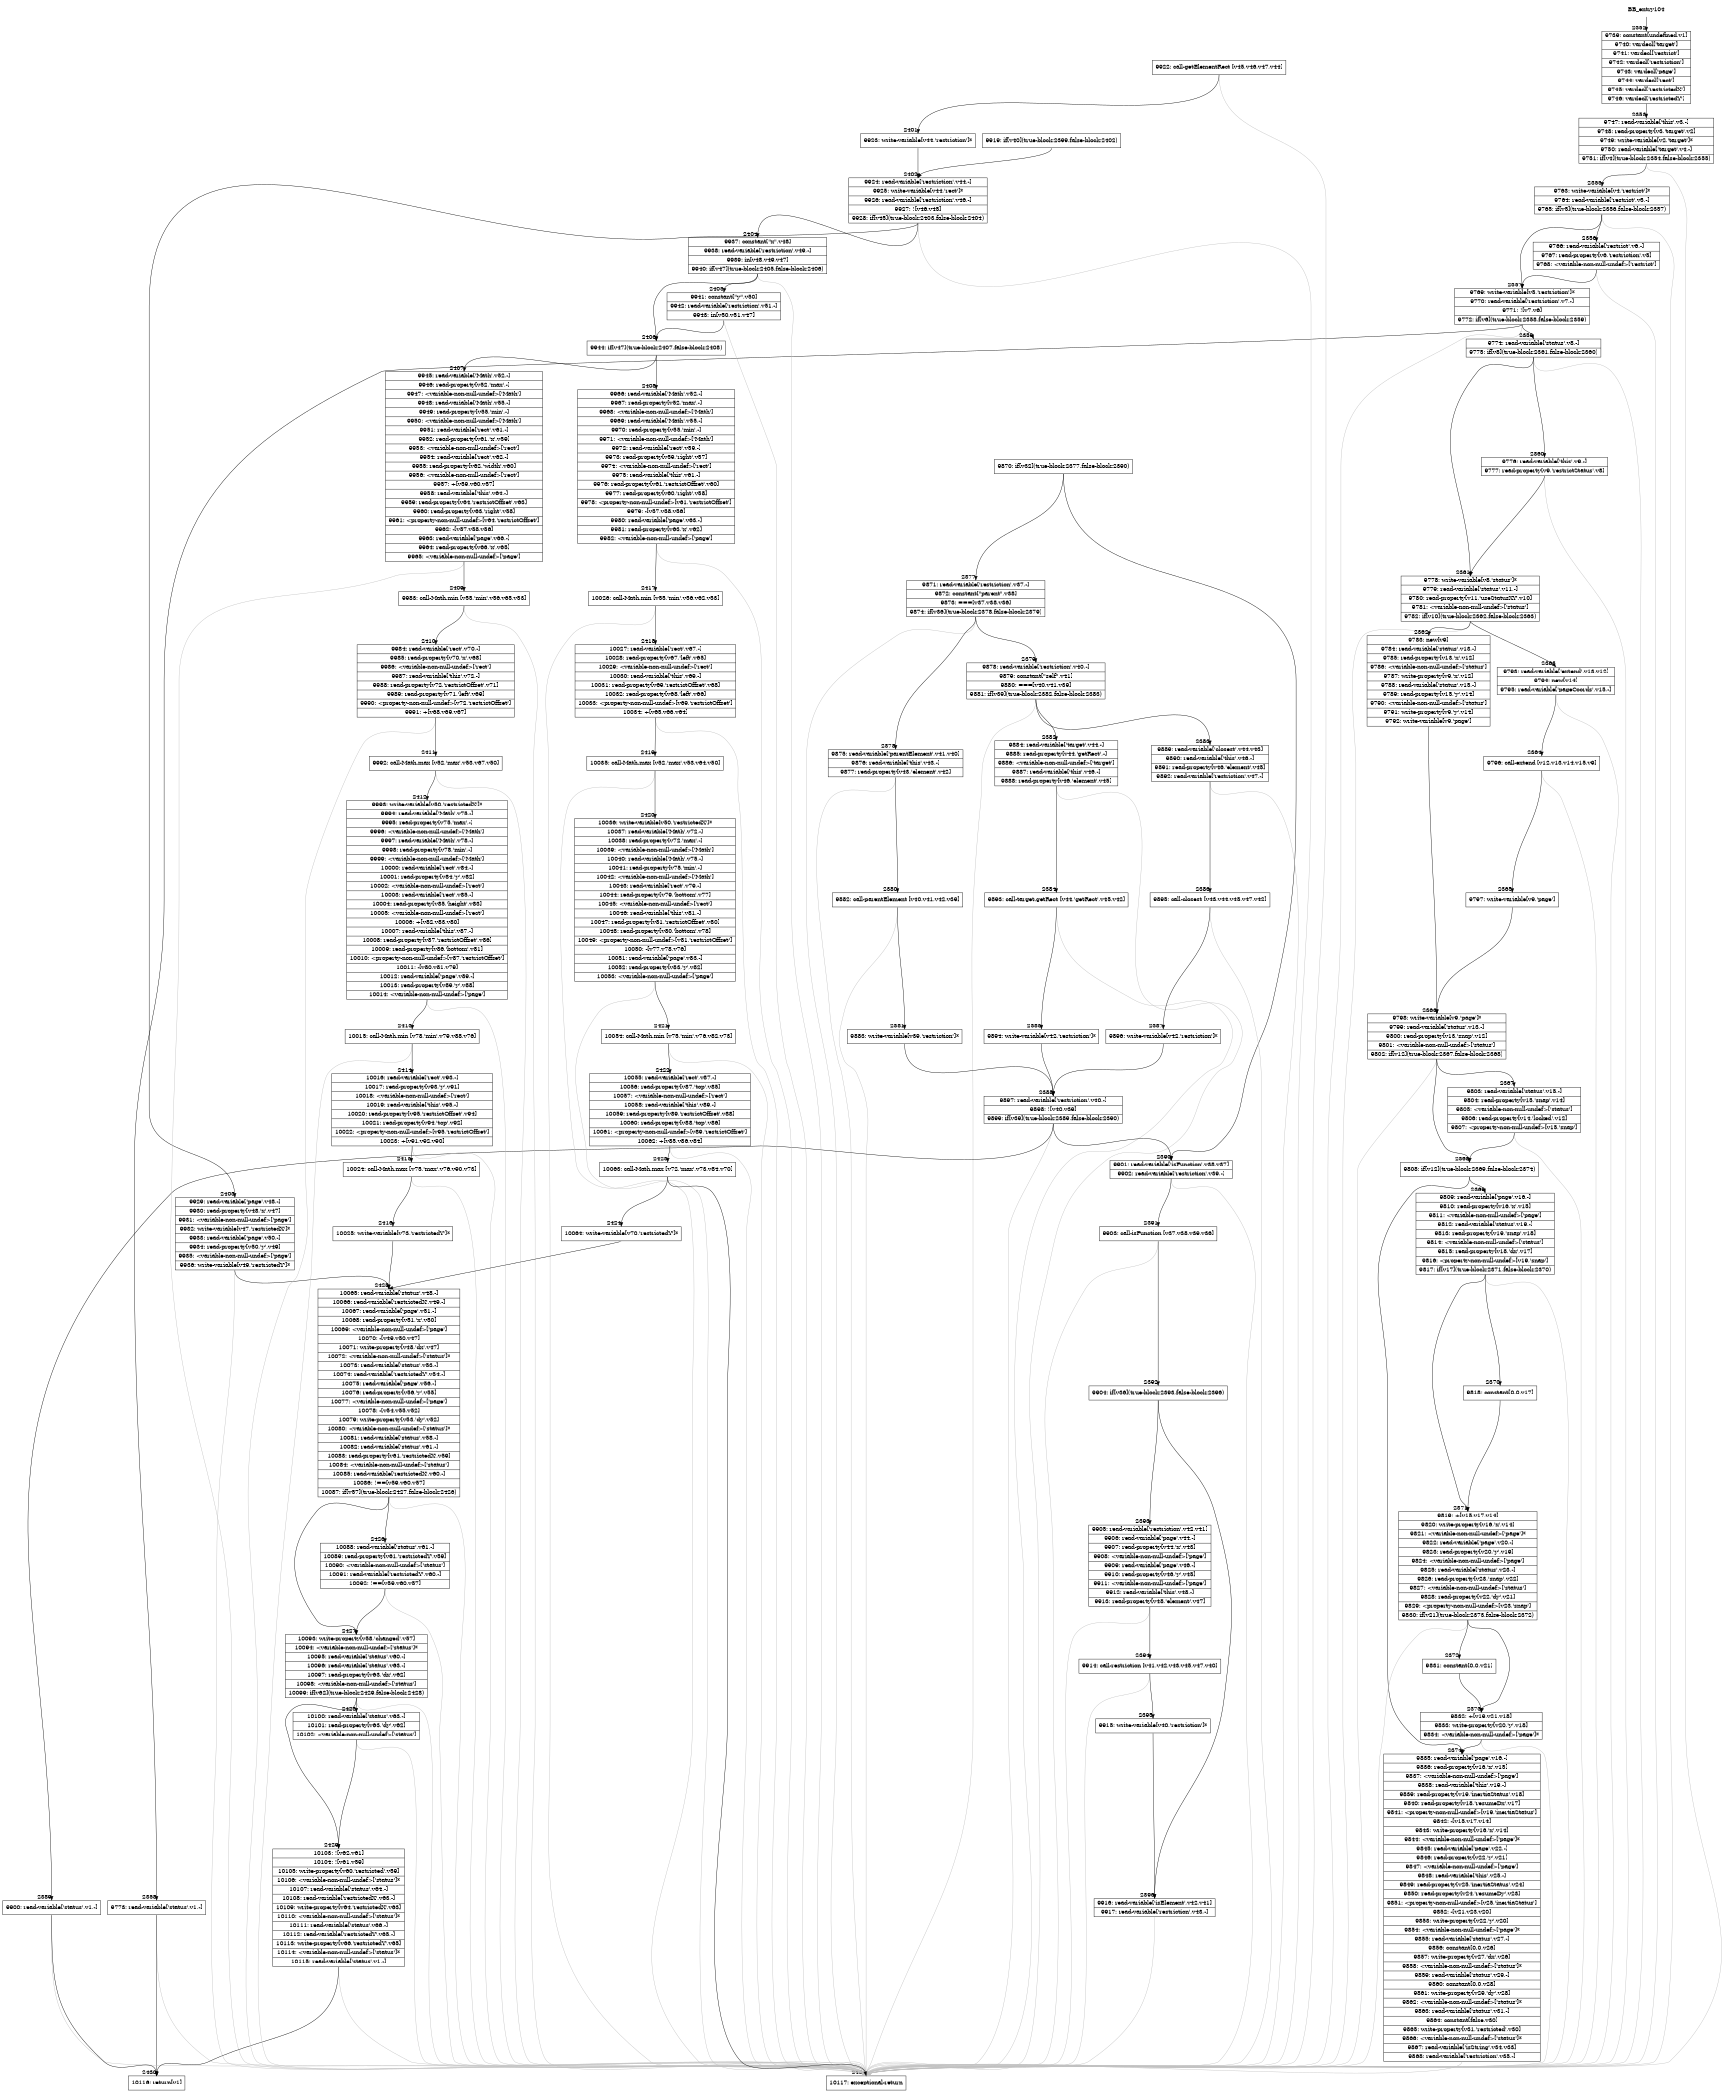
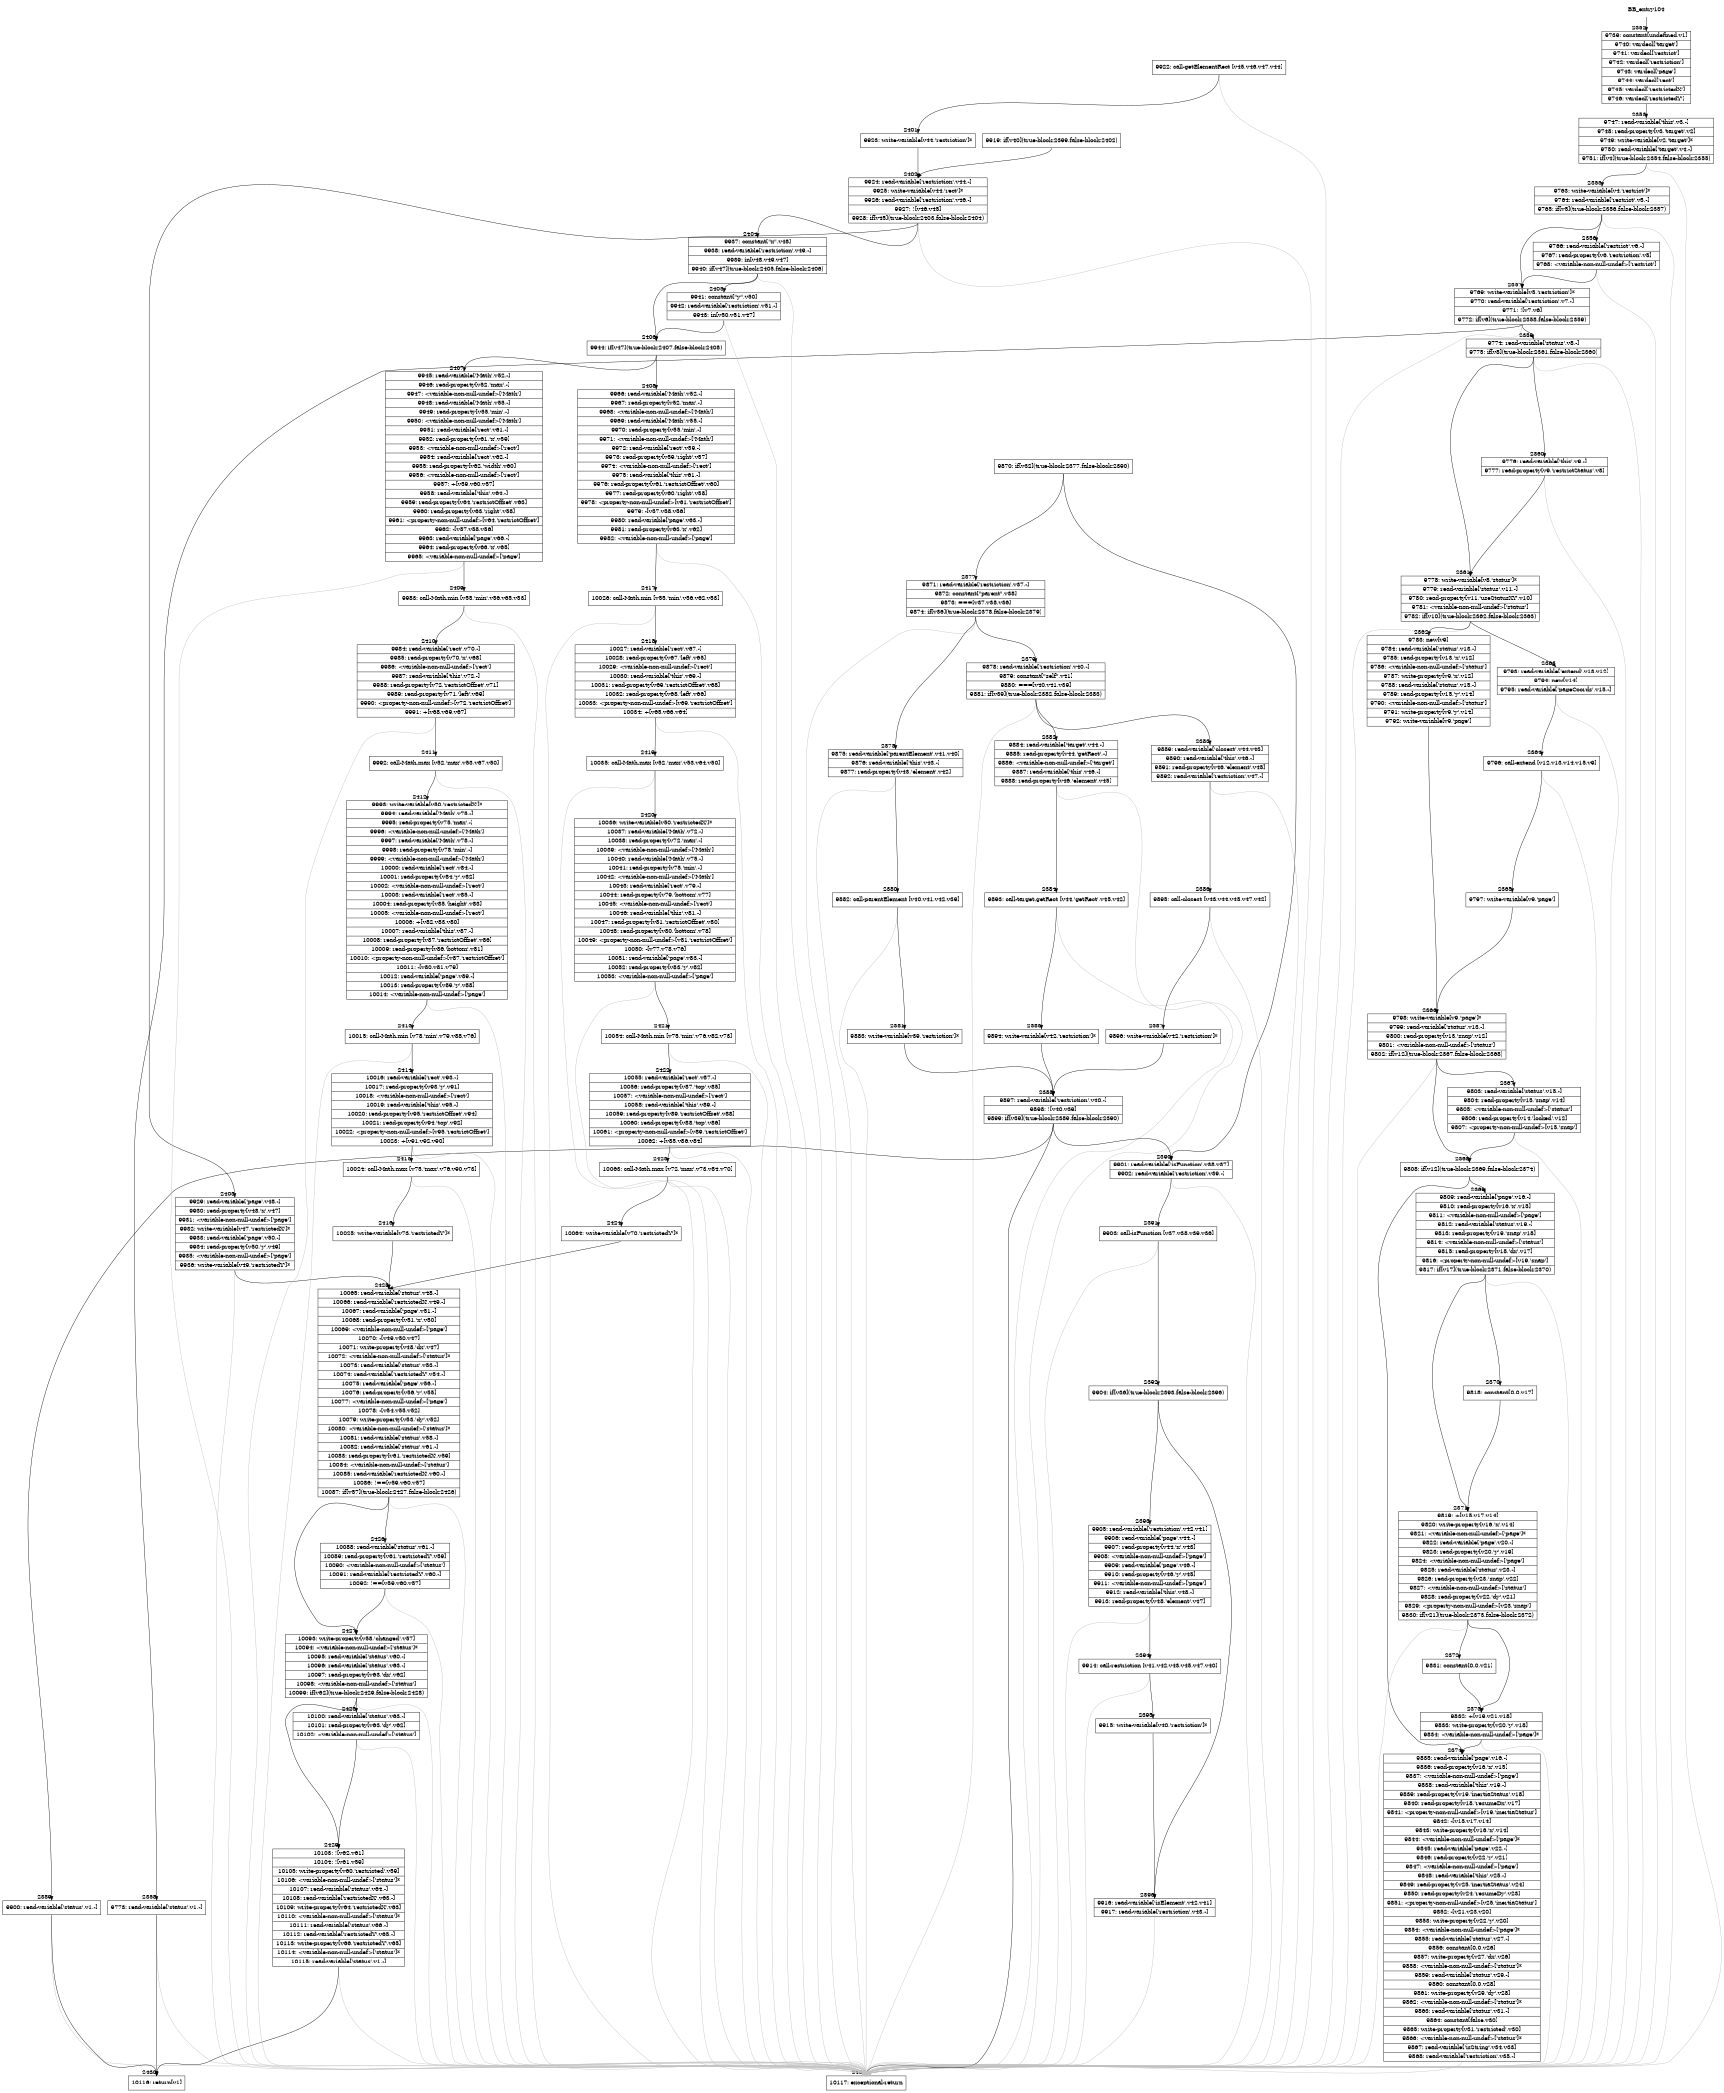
(1008, 1648) -> (1008, 1648)
(727, 1666) -> (727, 1666)
